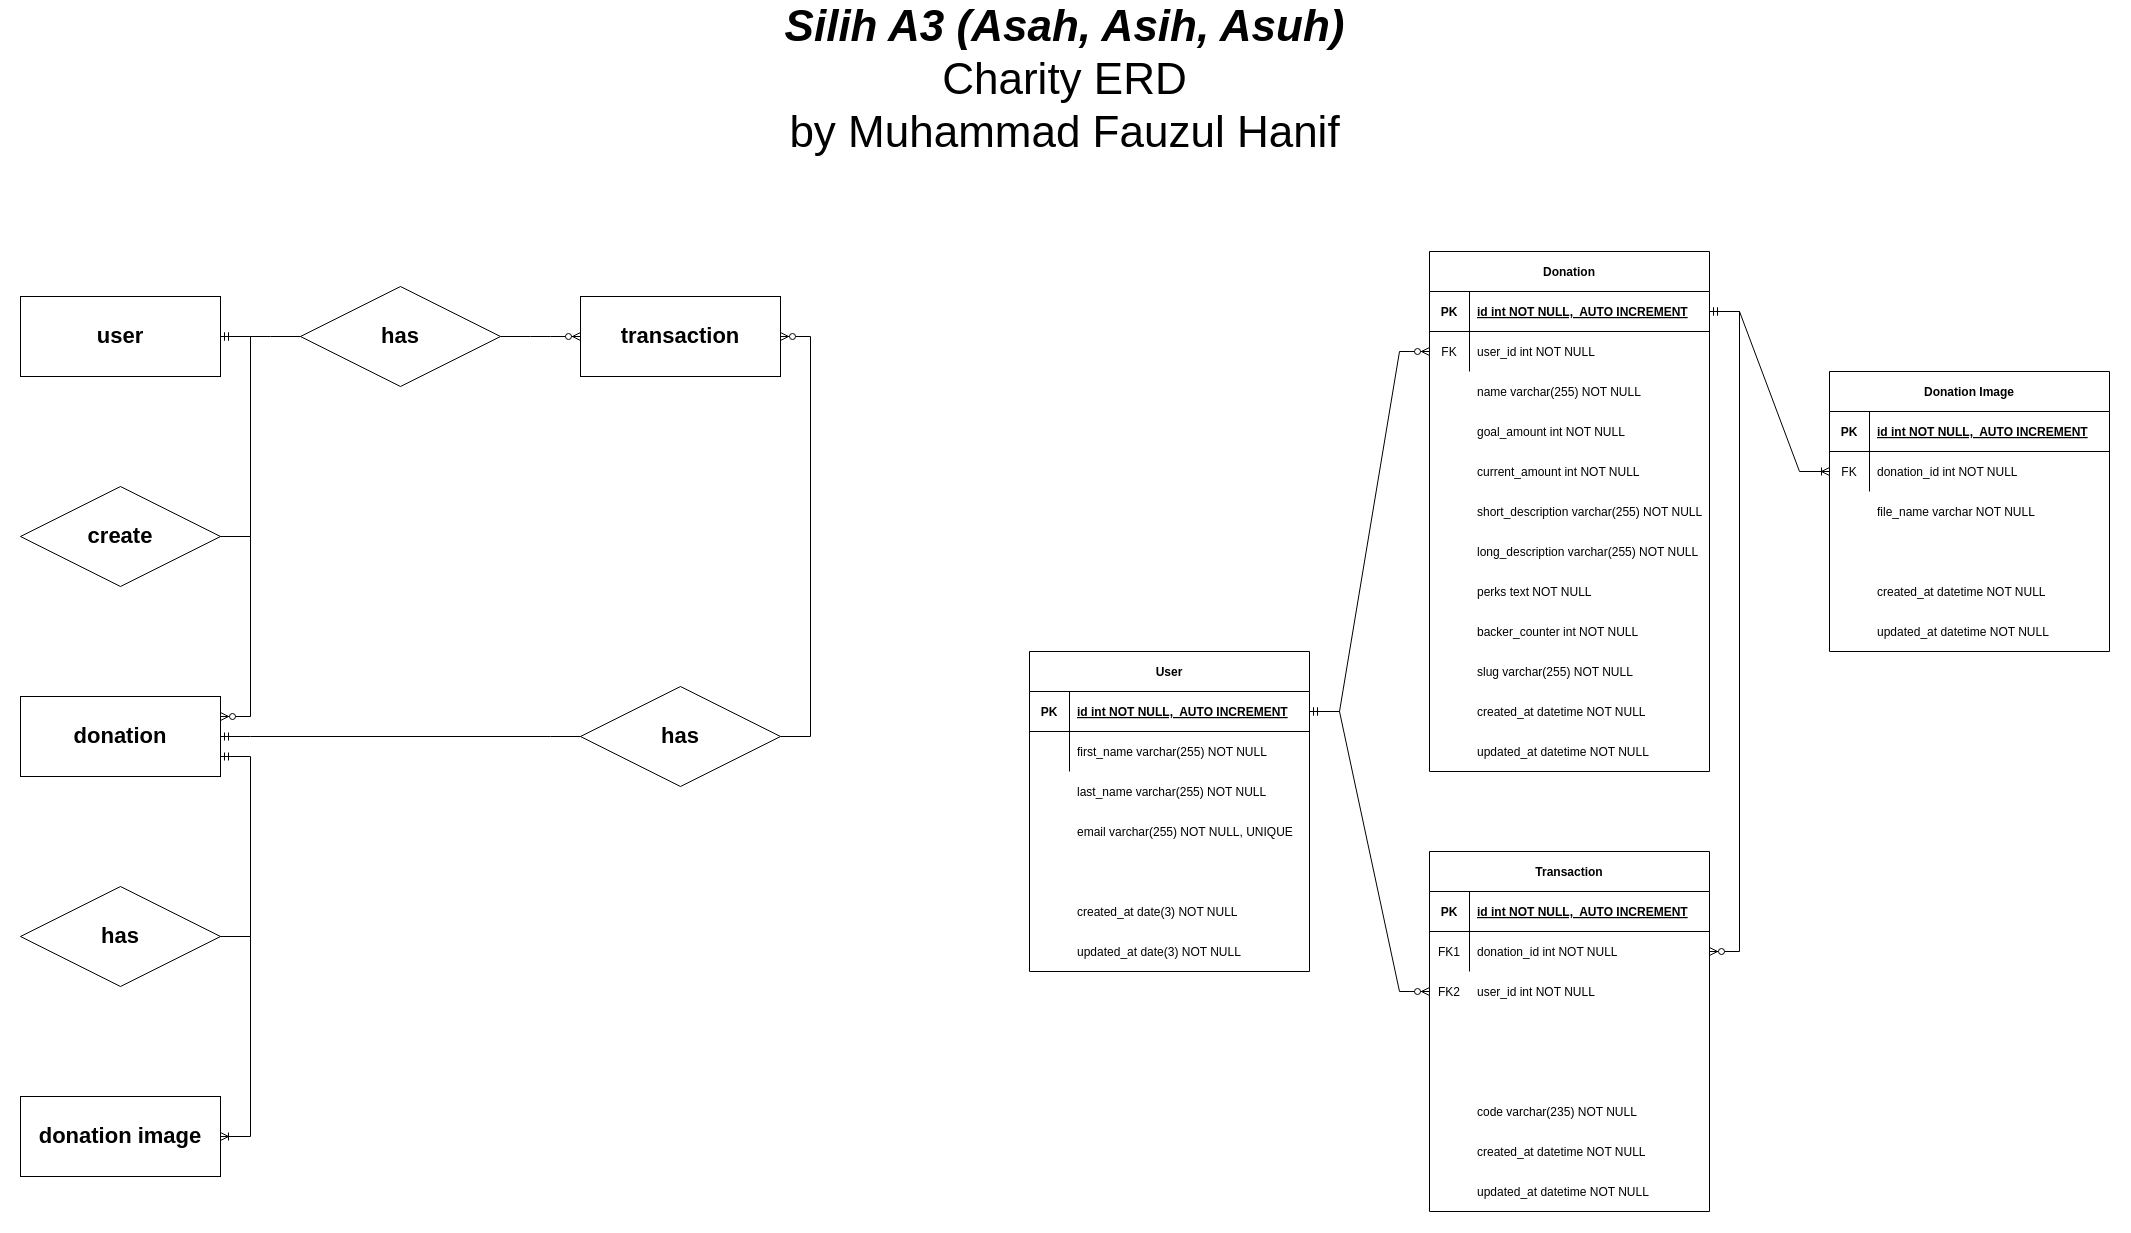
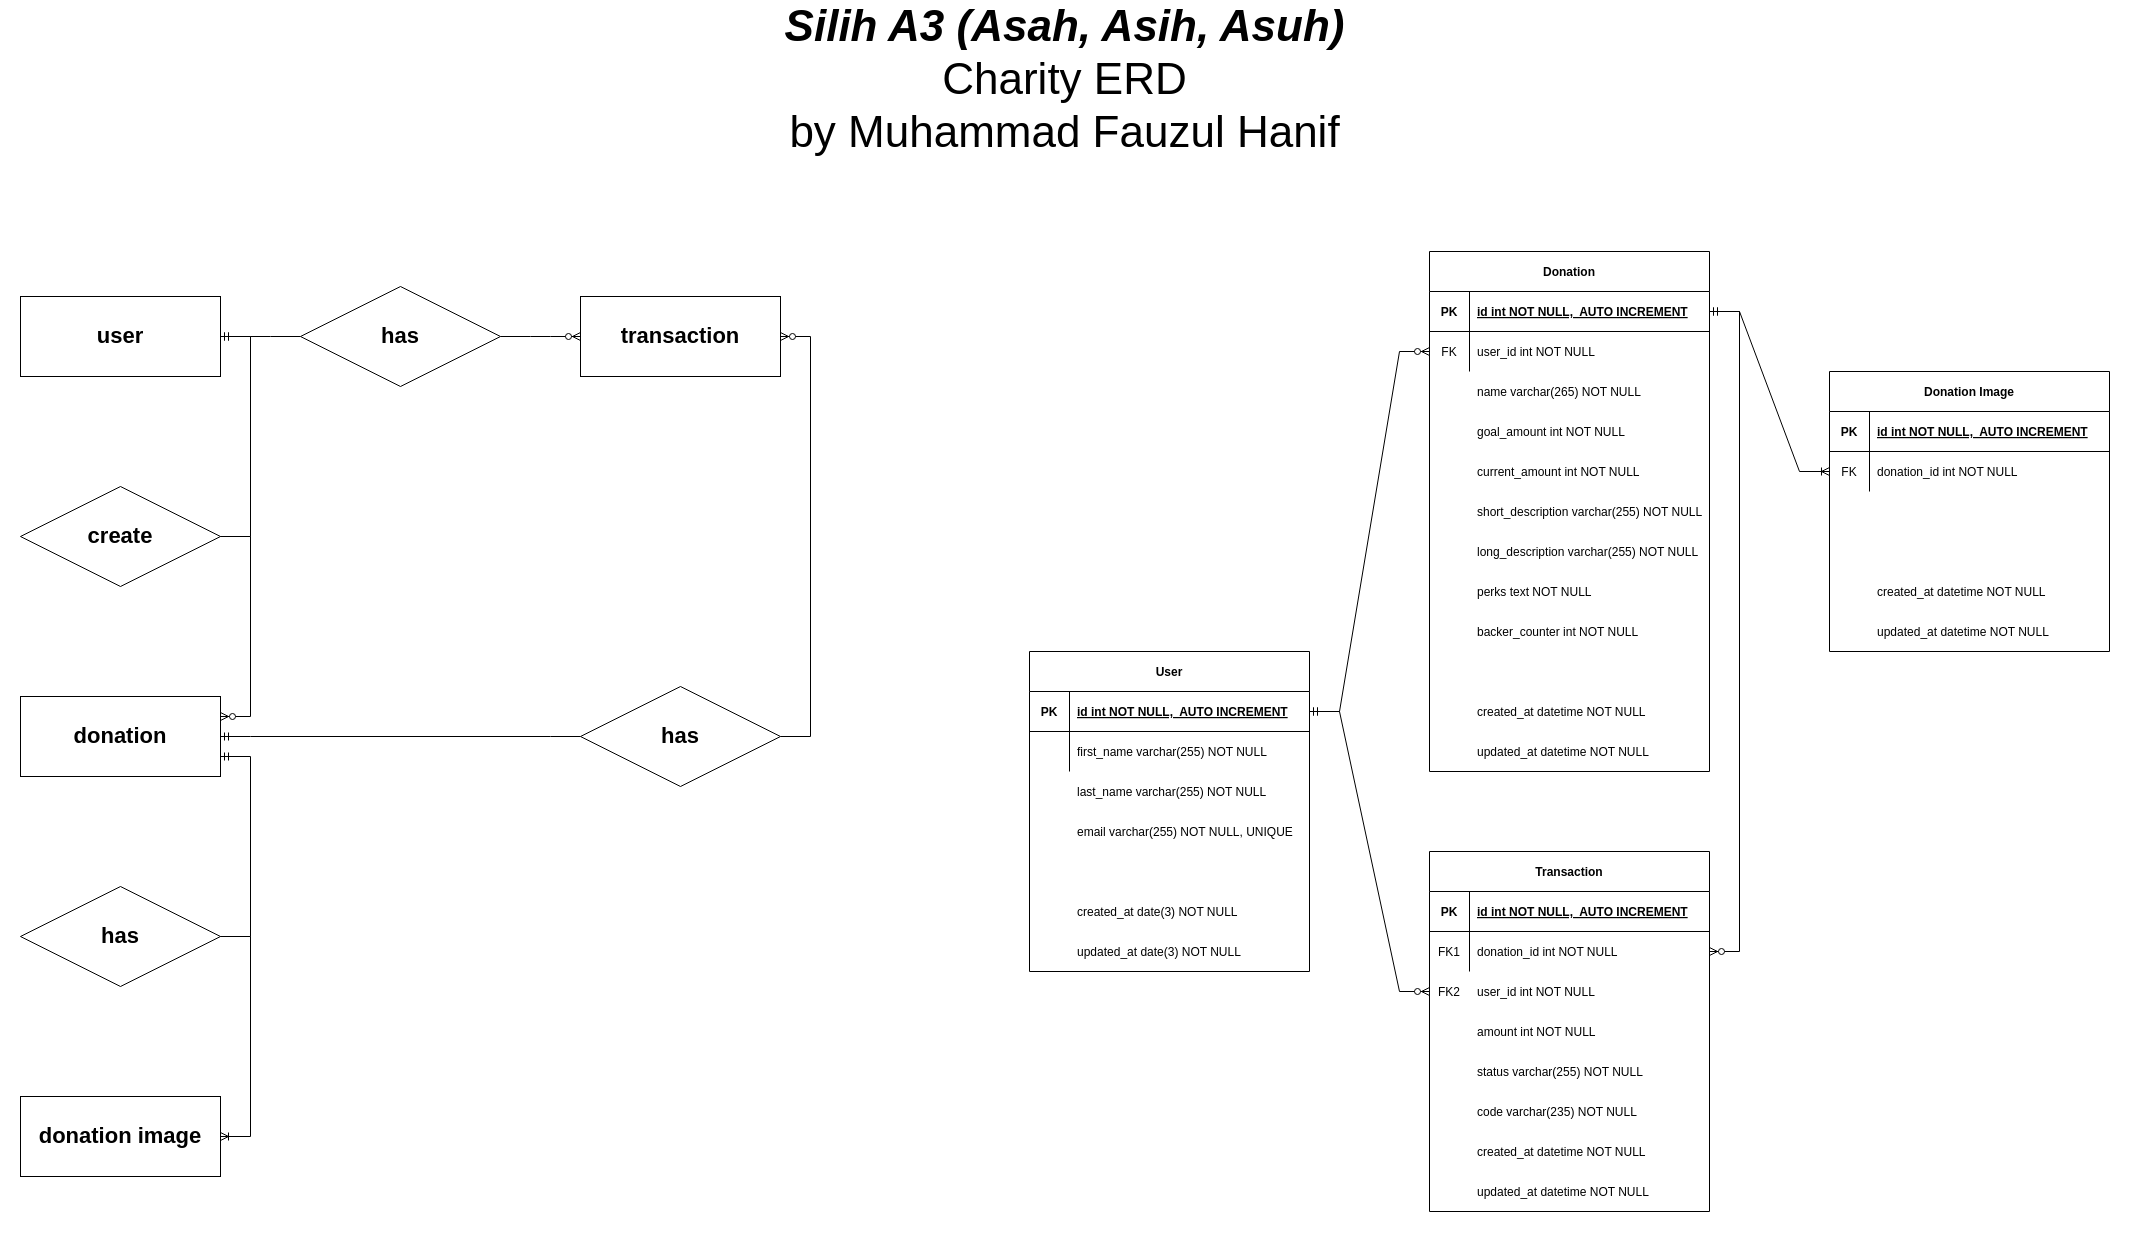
(1560, 392) -> (1560, 392)
(1990, 512) -> none
(1590, 672) -> none
none -> (1590, 1032)
none -> (1590, 1072)
